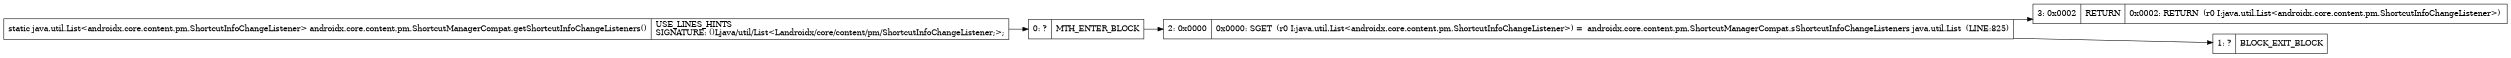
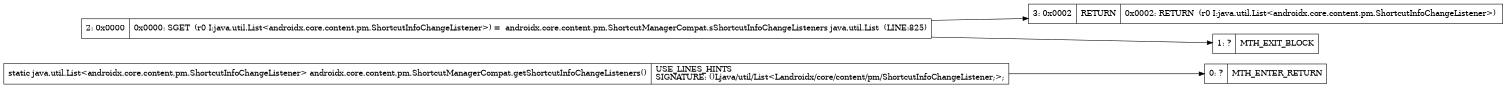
(1098, 29) -> (1277, 74)
(1151, 29) -> none
(2281, 44) -> (1277, 44)
